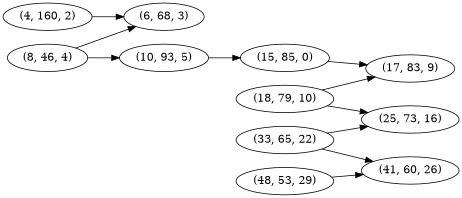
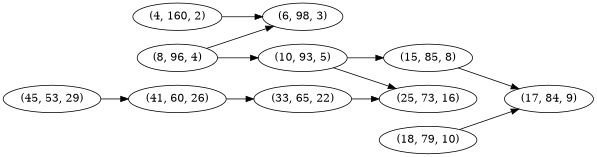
(164, 17) -> (303, 17)
(48, 58) -> (177, 58)
(285, 58) -> (428, 58)
(410, 68) -> (549, 99)
(344, 109) -> (361, 77)
(344, 154) -> (236, 99)
(285, 181) -> (52, 99)
